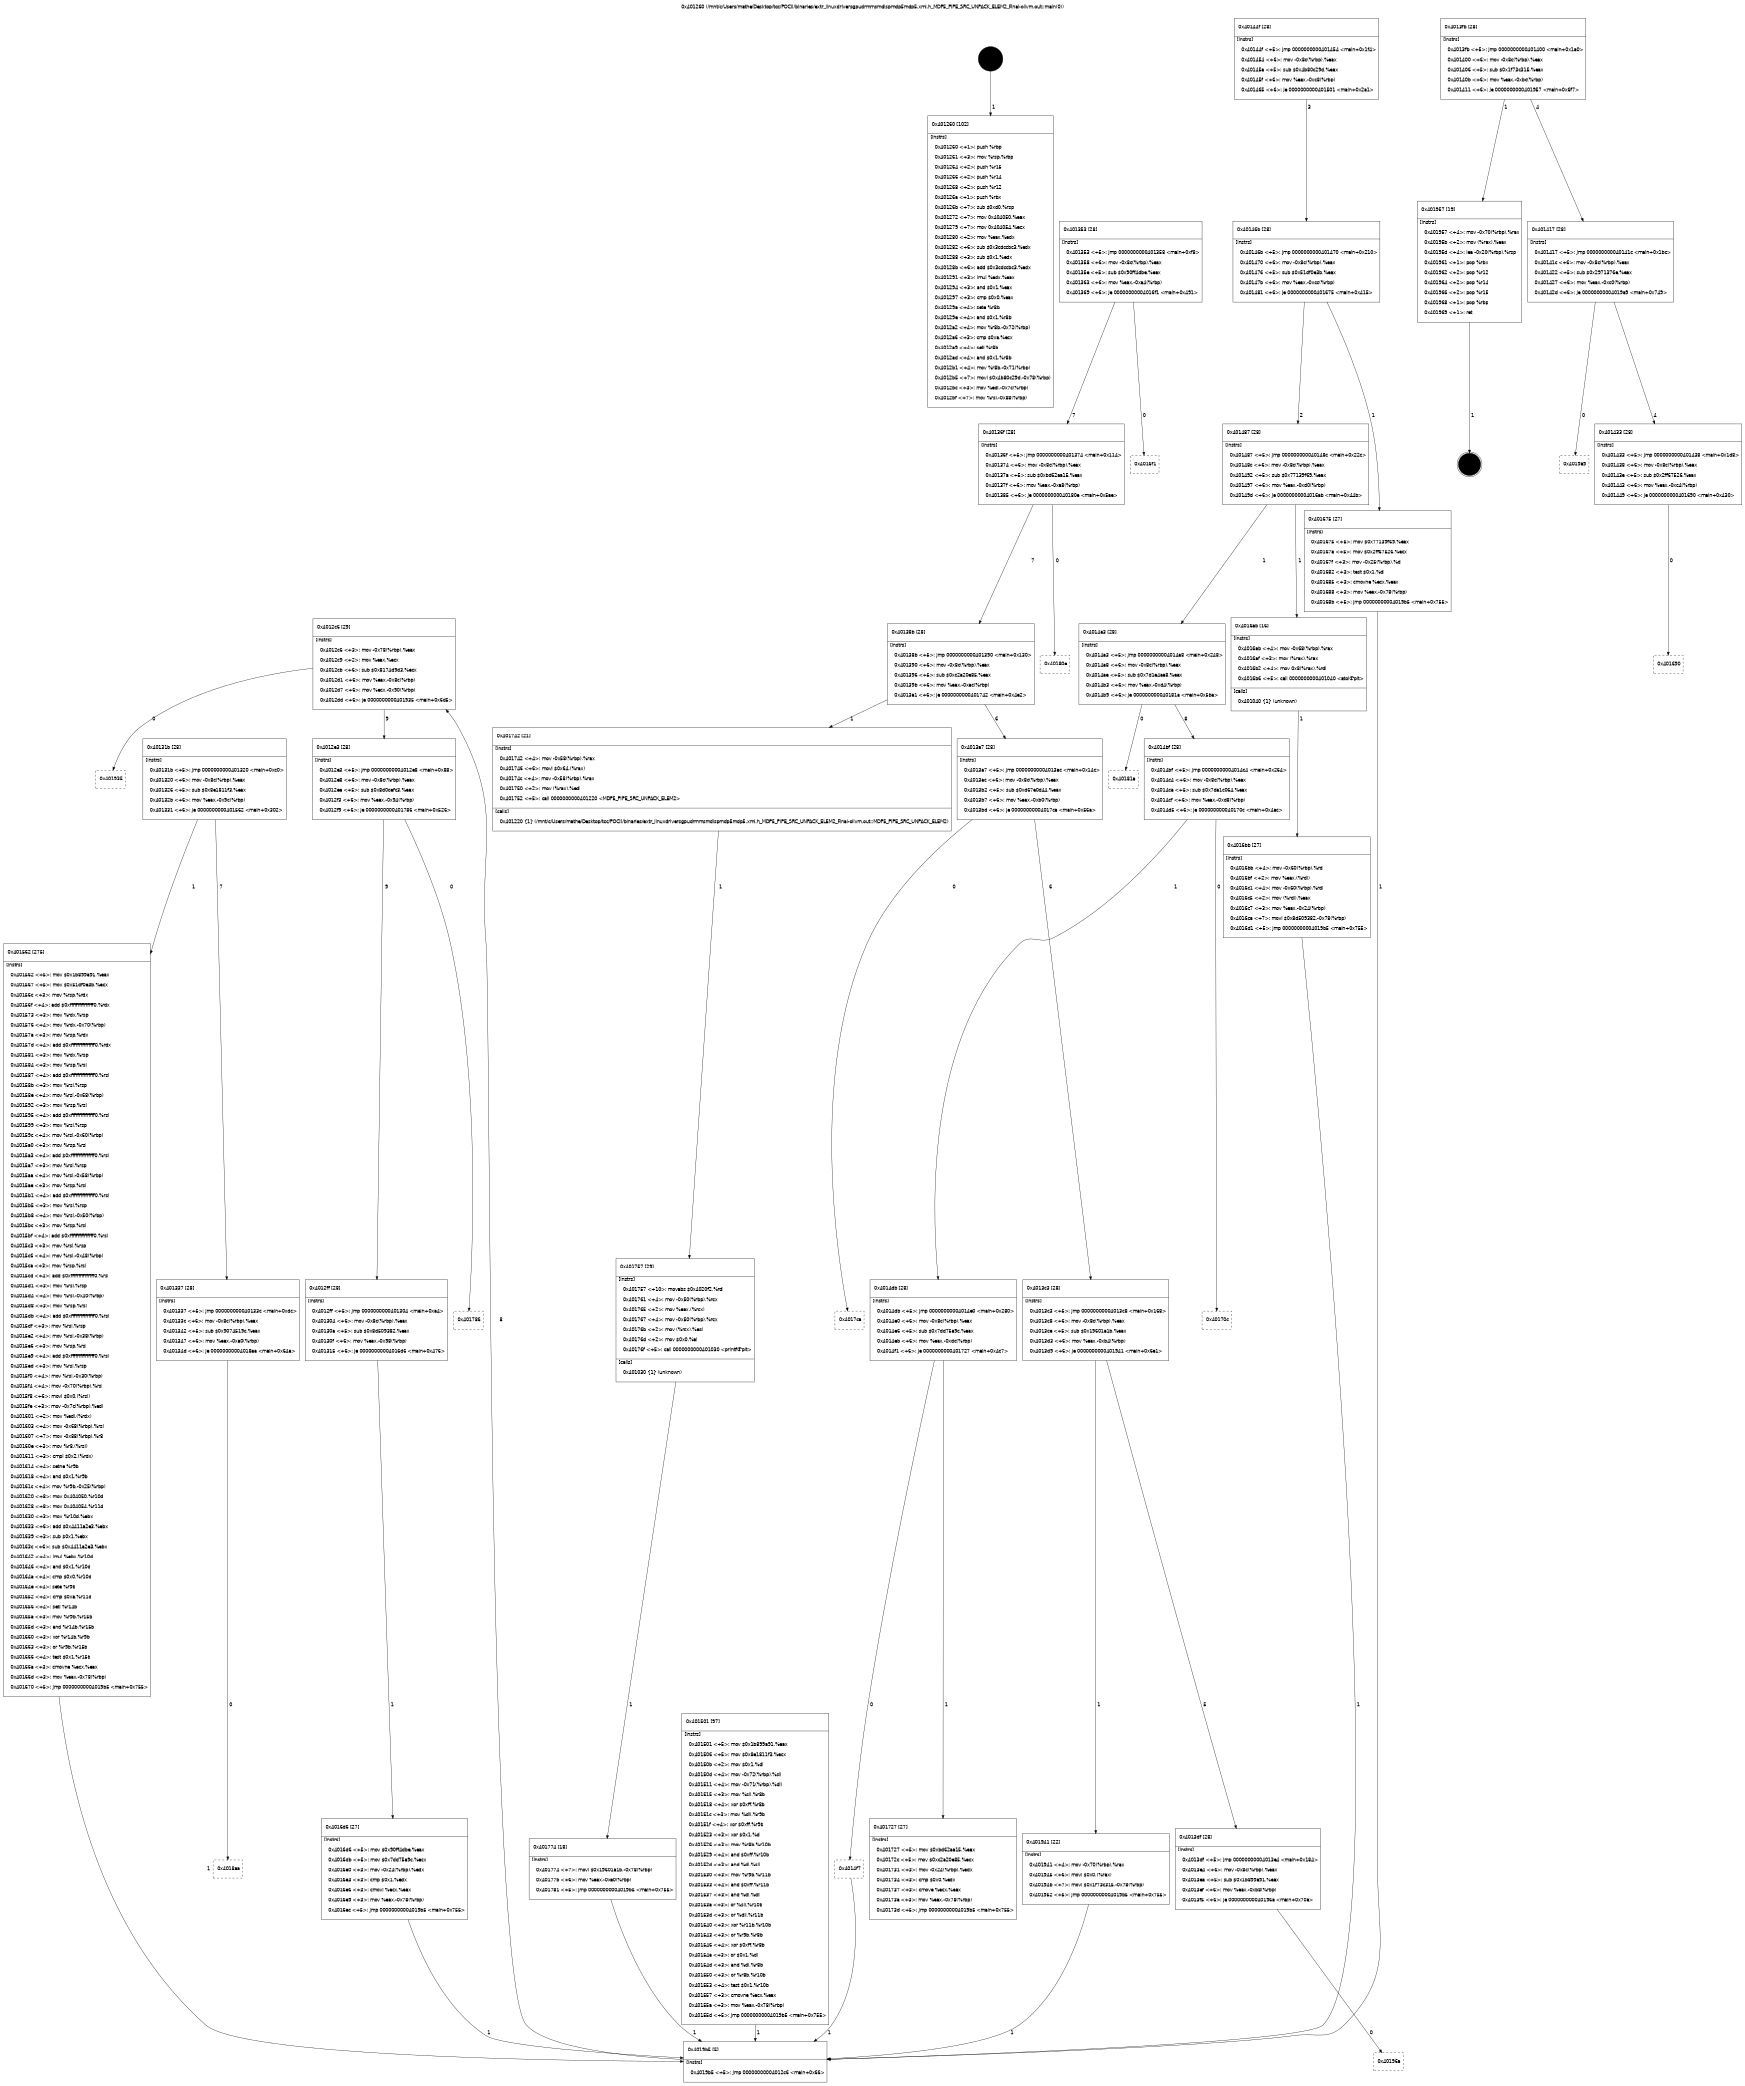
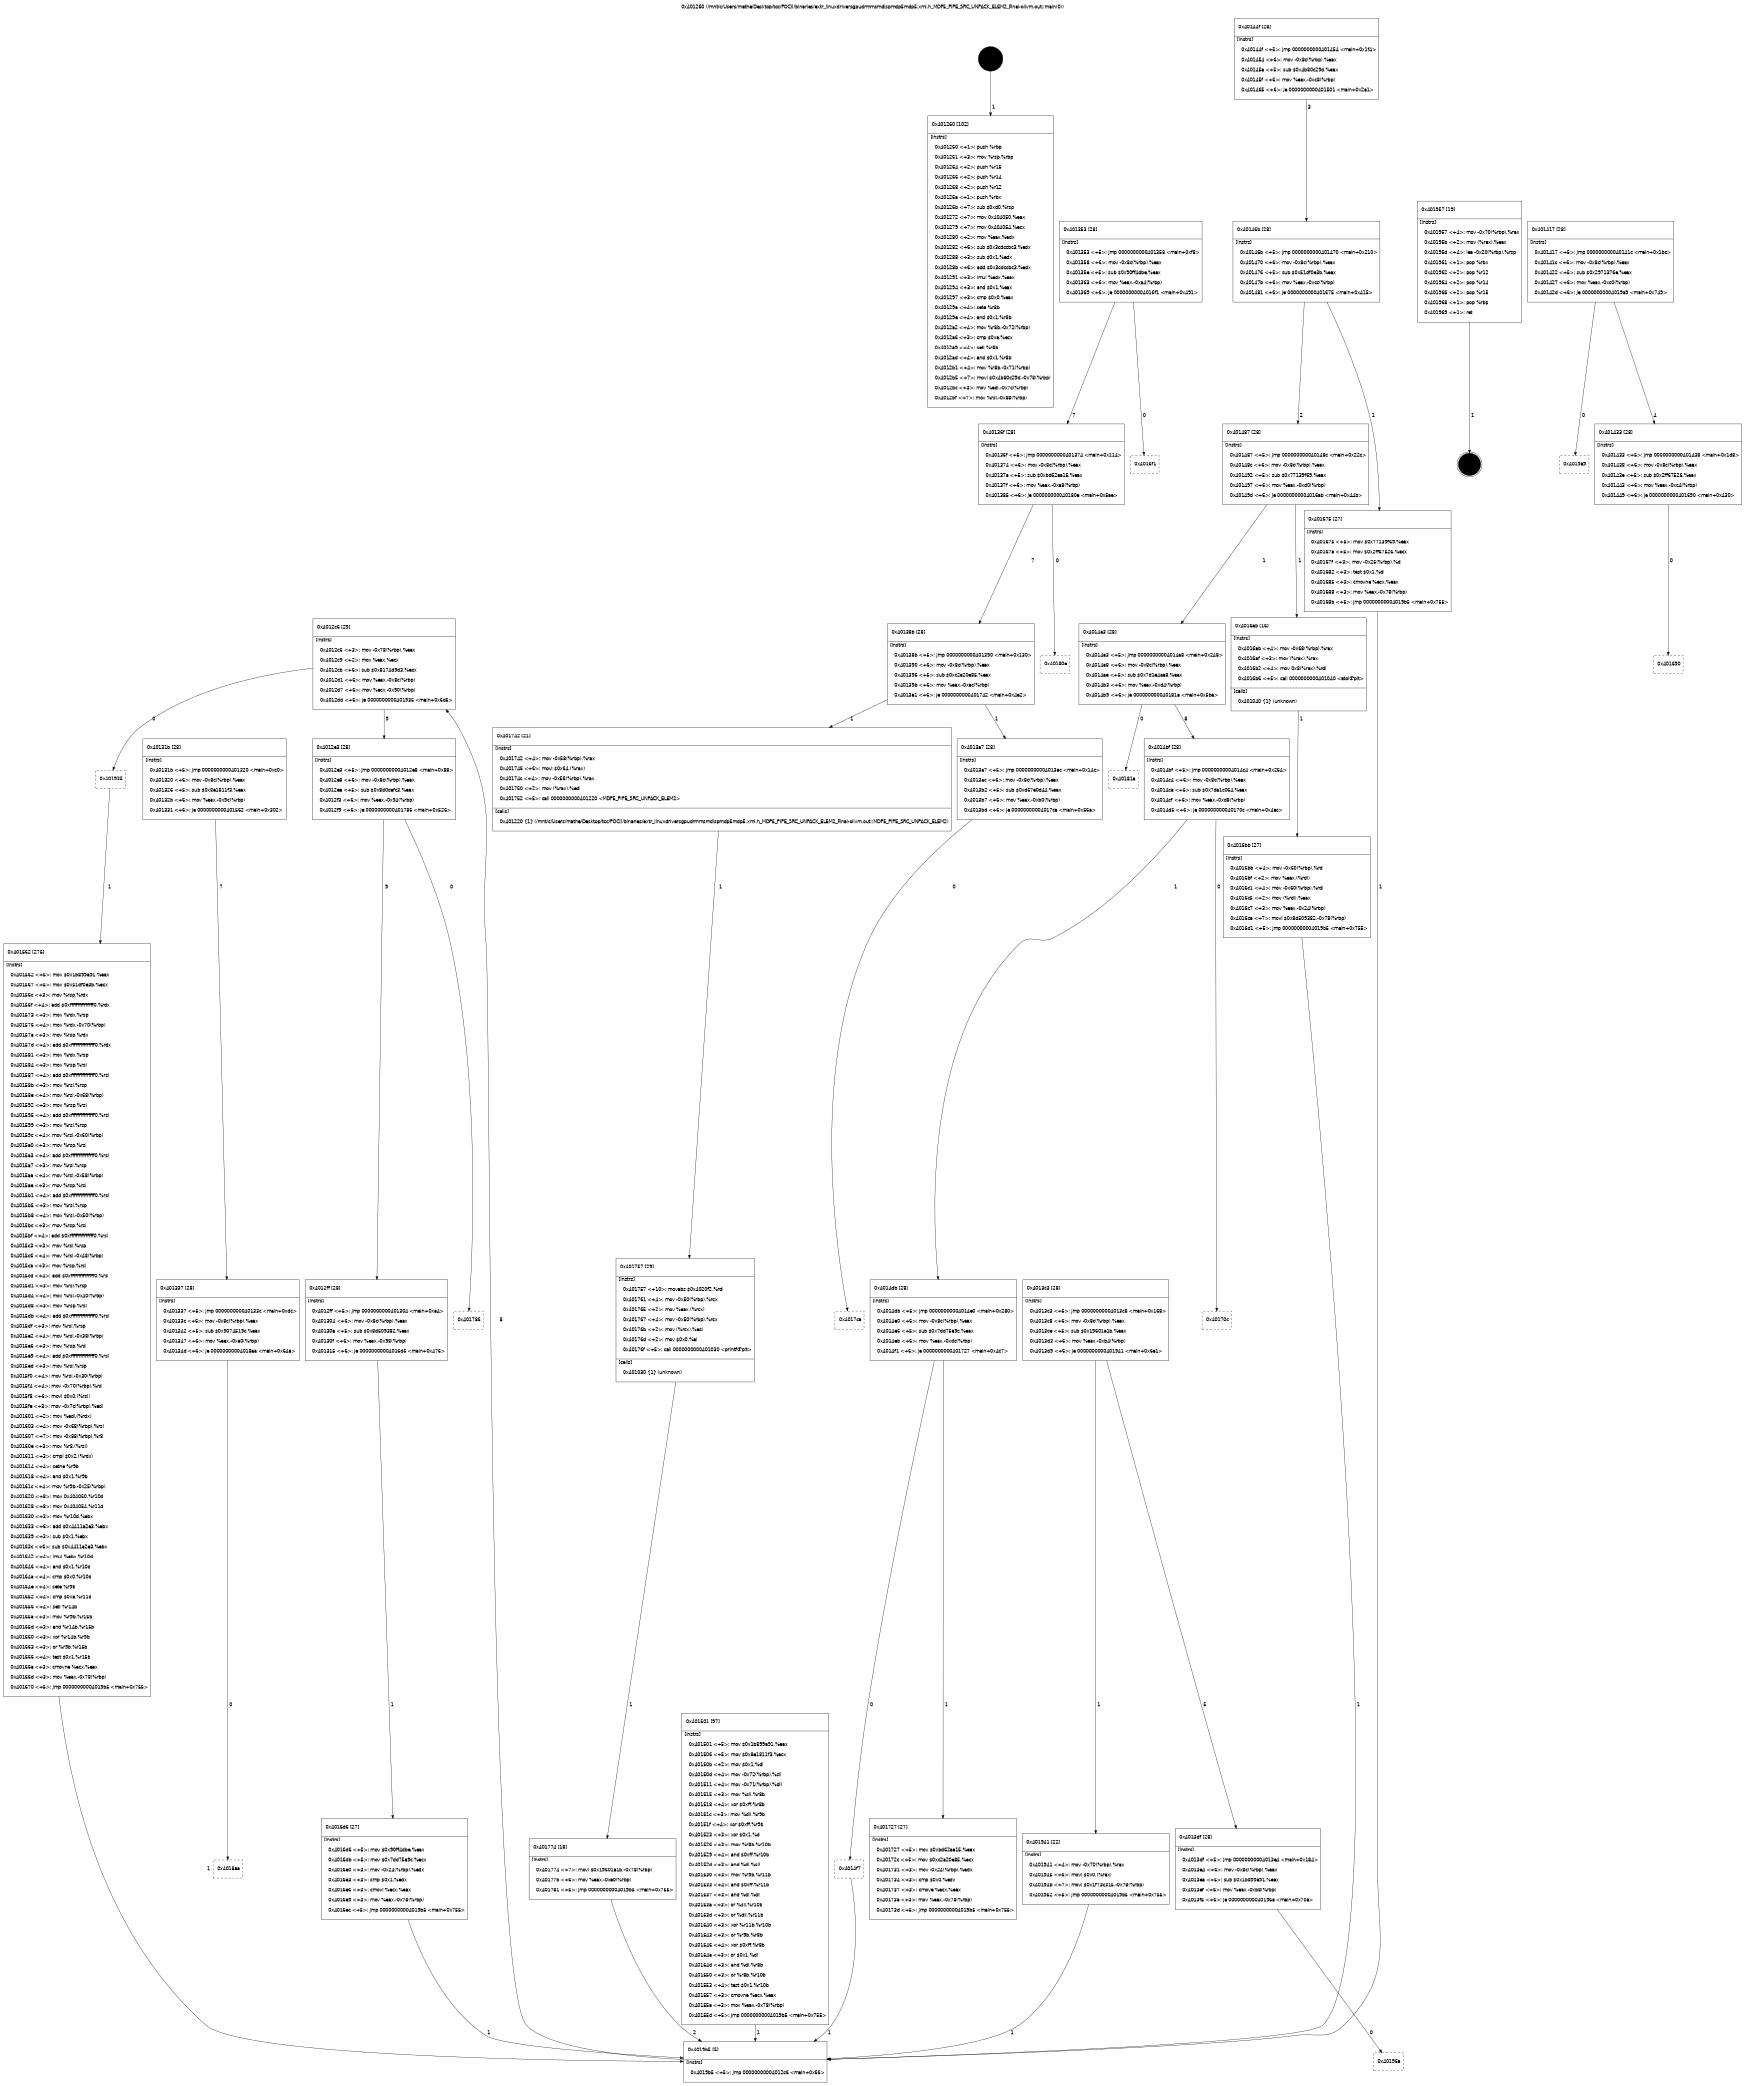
(1513, 59) -> none
(996, 719) -> (996, 719)
(173, 885) -> (105, 864)
(1063, 1048) -> none
(694, 2033) -> (694, 2033)
